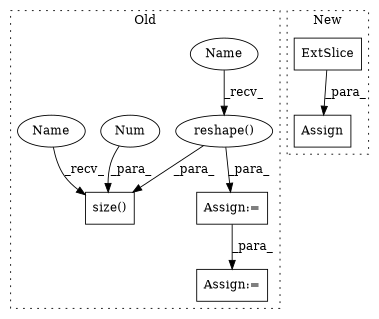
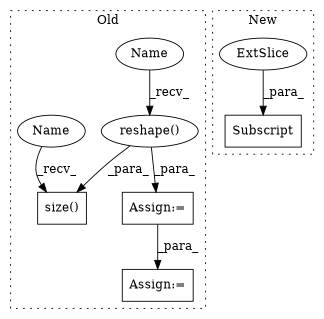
(328, 54) -> (263, 54)
(130, 131) -> none
(323, 131) -> (263, 131)
